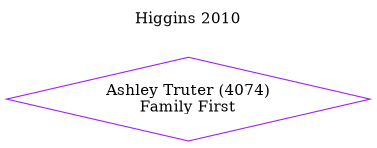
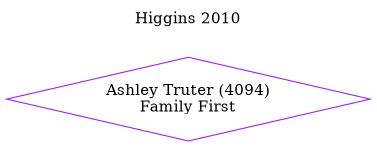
(188, 99) -> (188, 99)
